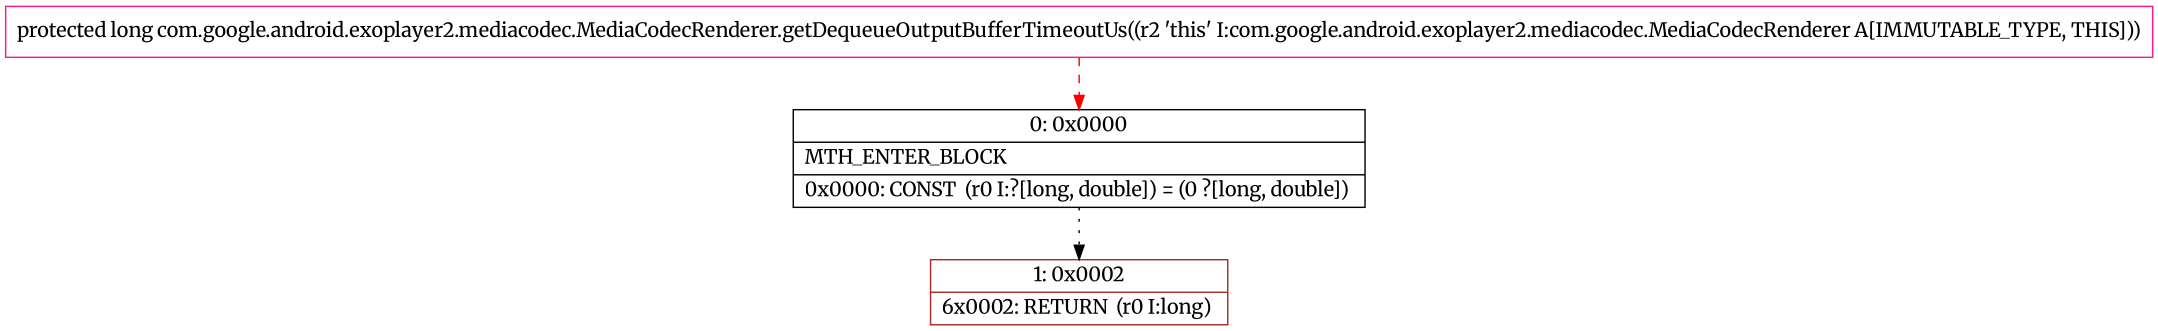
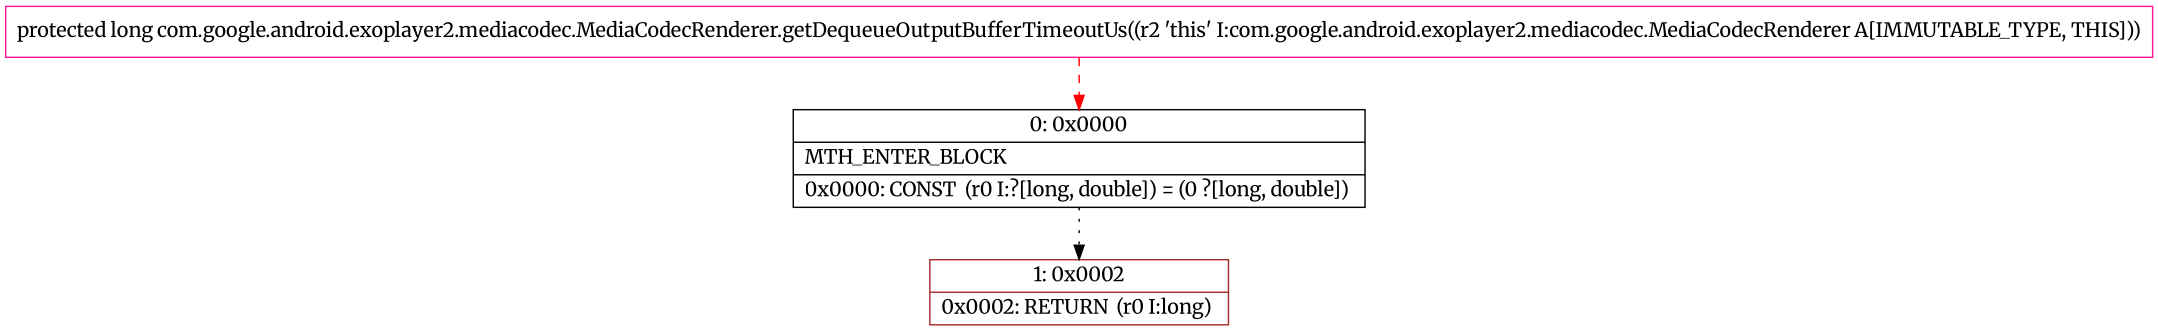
(1079, 308) -> (1079, 308)
